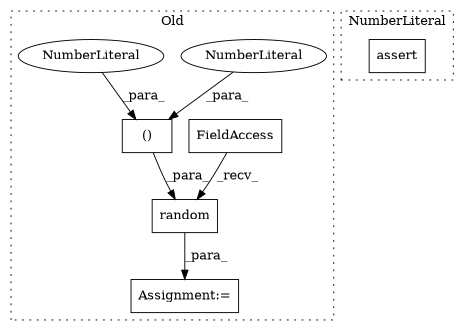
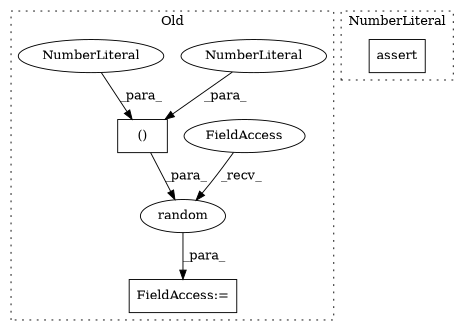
(235, 136) -> (245, 136)
(185, 216) -> (183, 216)
(185, 296) -> (183, 296)
